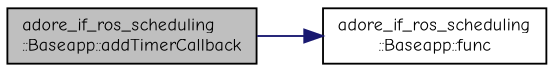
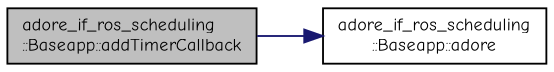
(435, 36) -> (435, 36)
